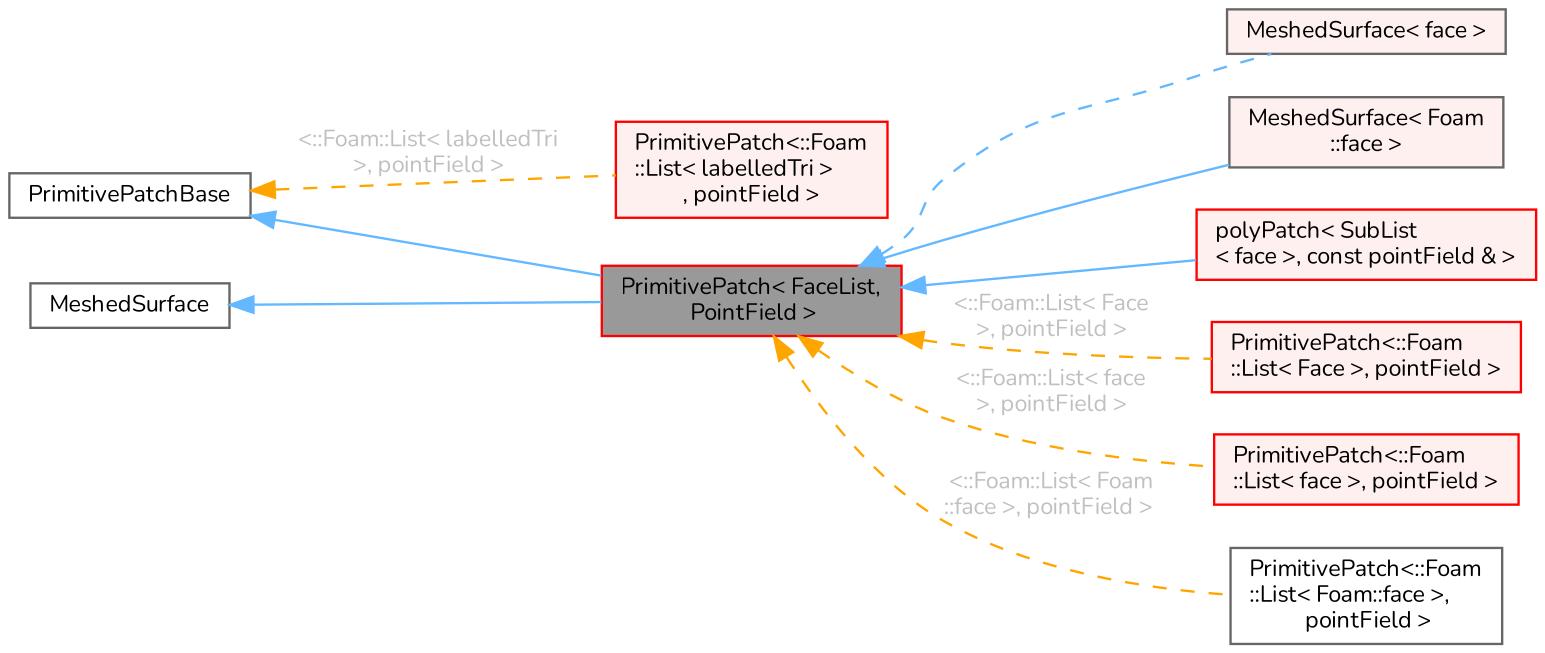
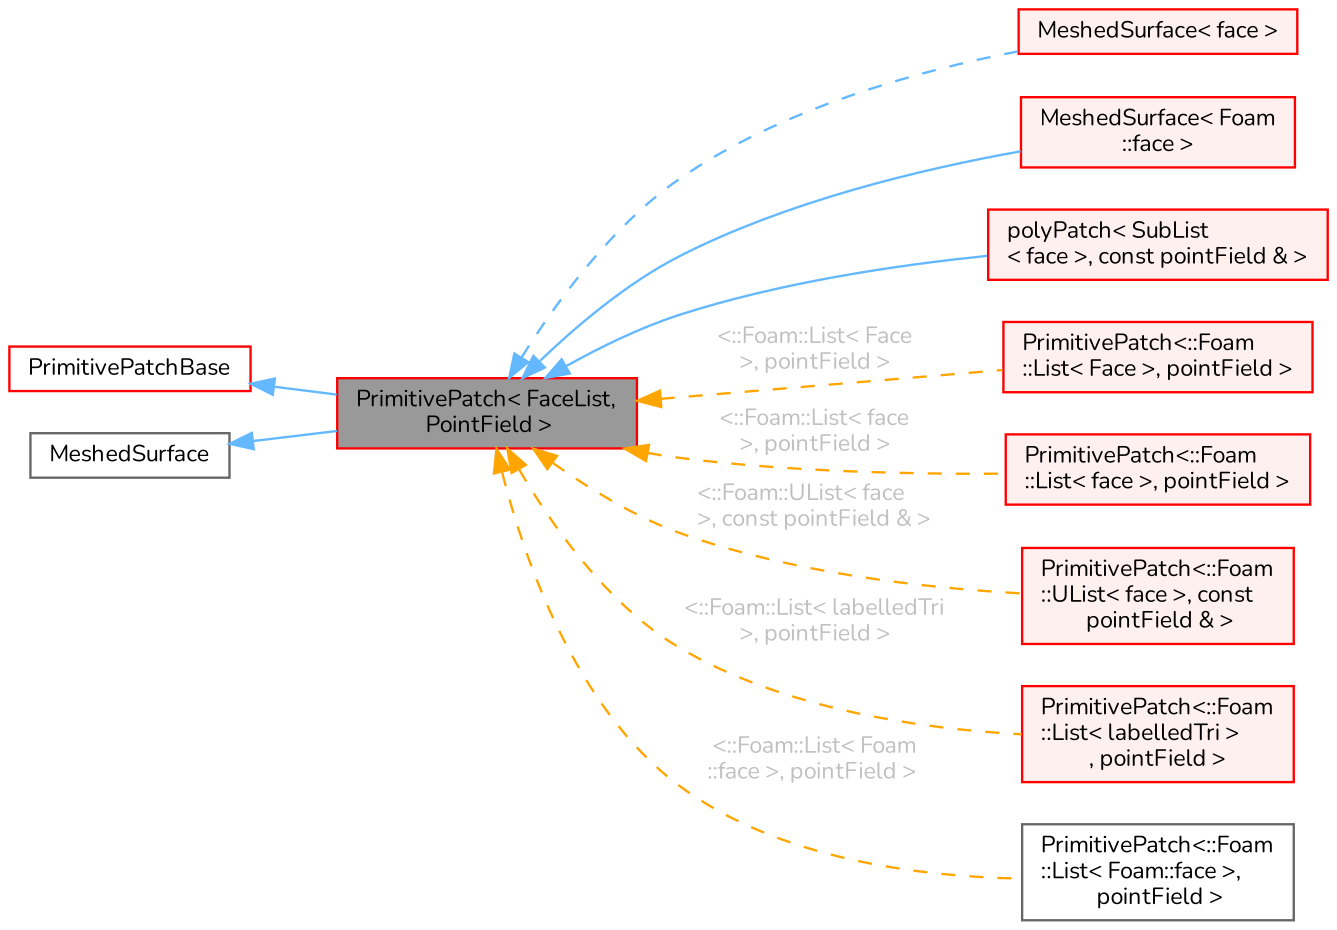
(1366, 32) -> (1158, 32)
(1366, 132) -> (1158, 132)
(446, 182) -> (730, 673)
(130, 196) -> (130, 369)
none -> (1158, 596)
